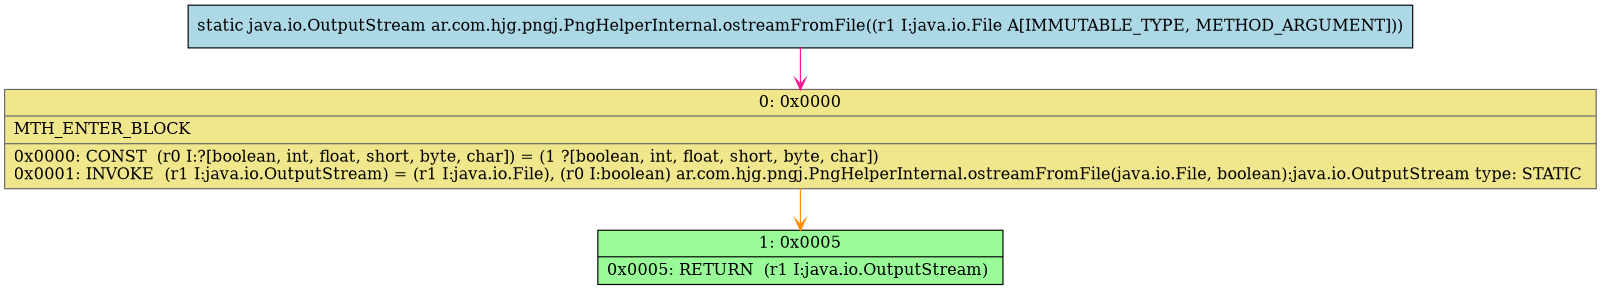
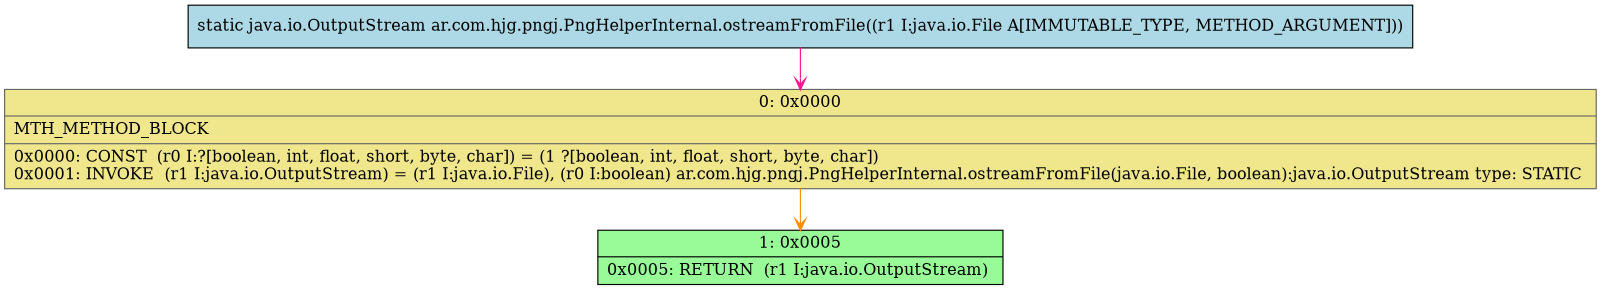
(103, 129) -> (111, 129)
